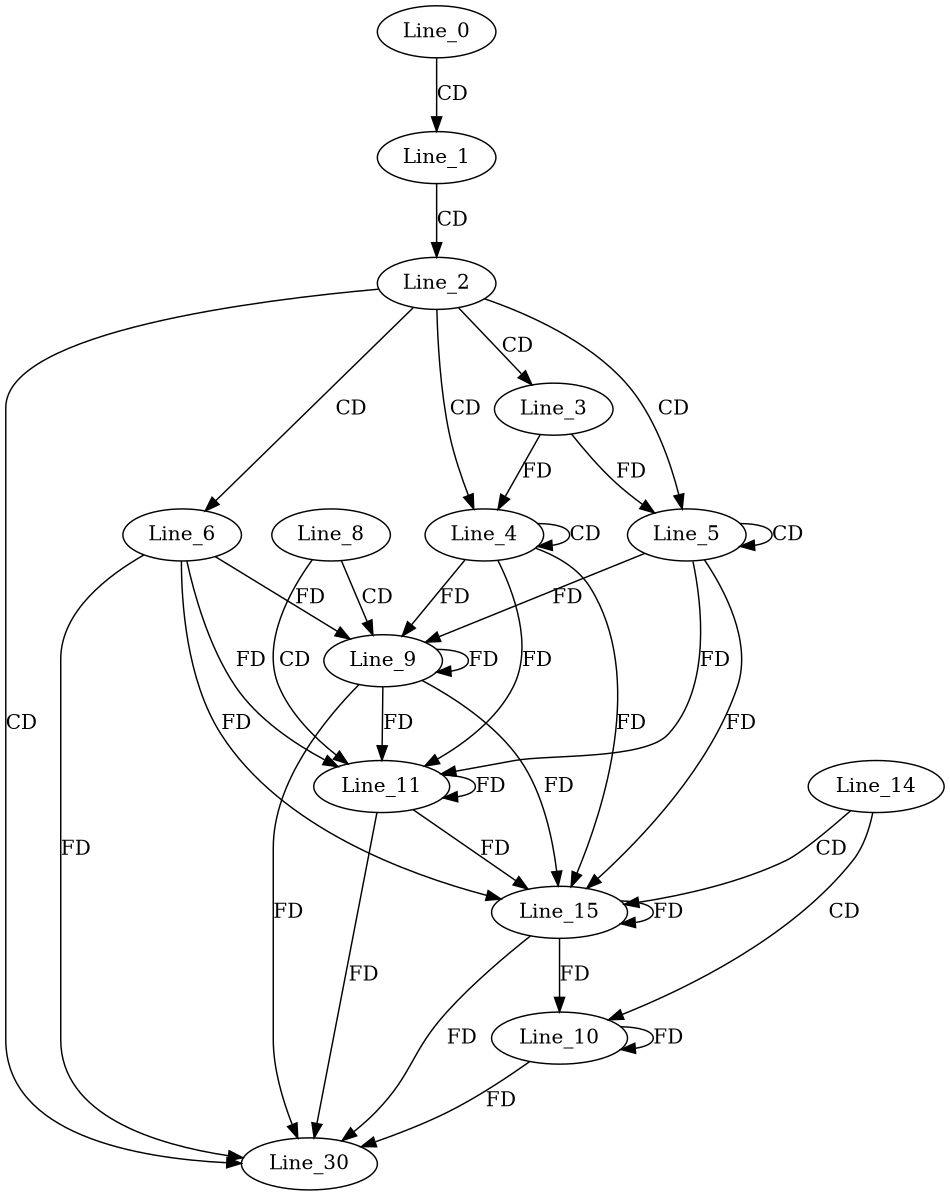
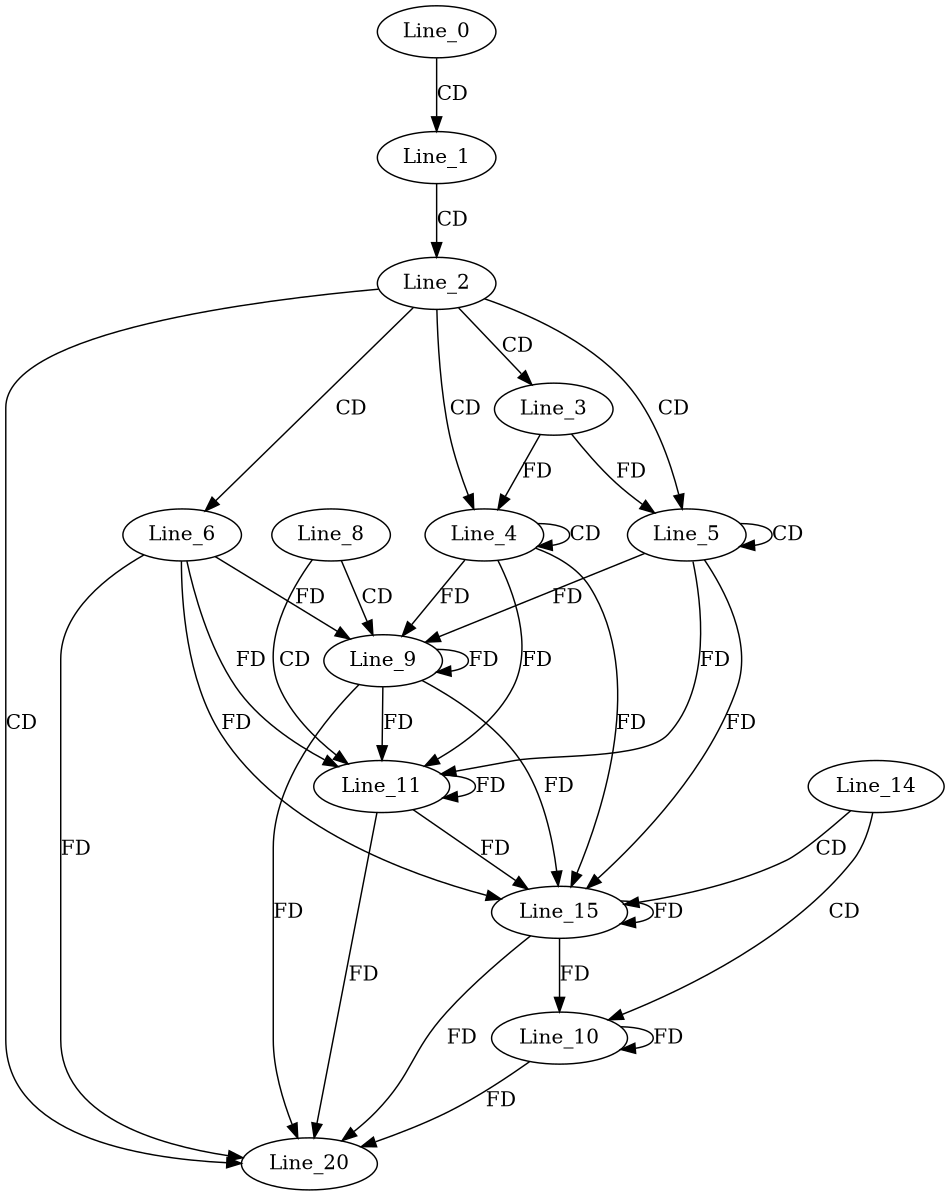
(309, 1164) -> (309, 1164)
